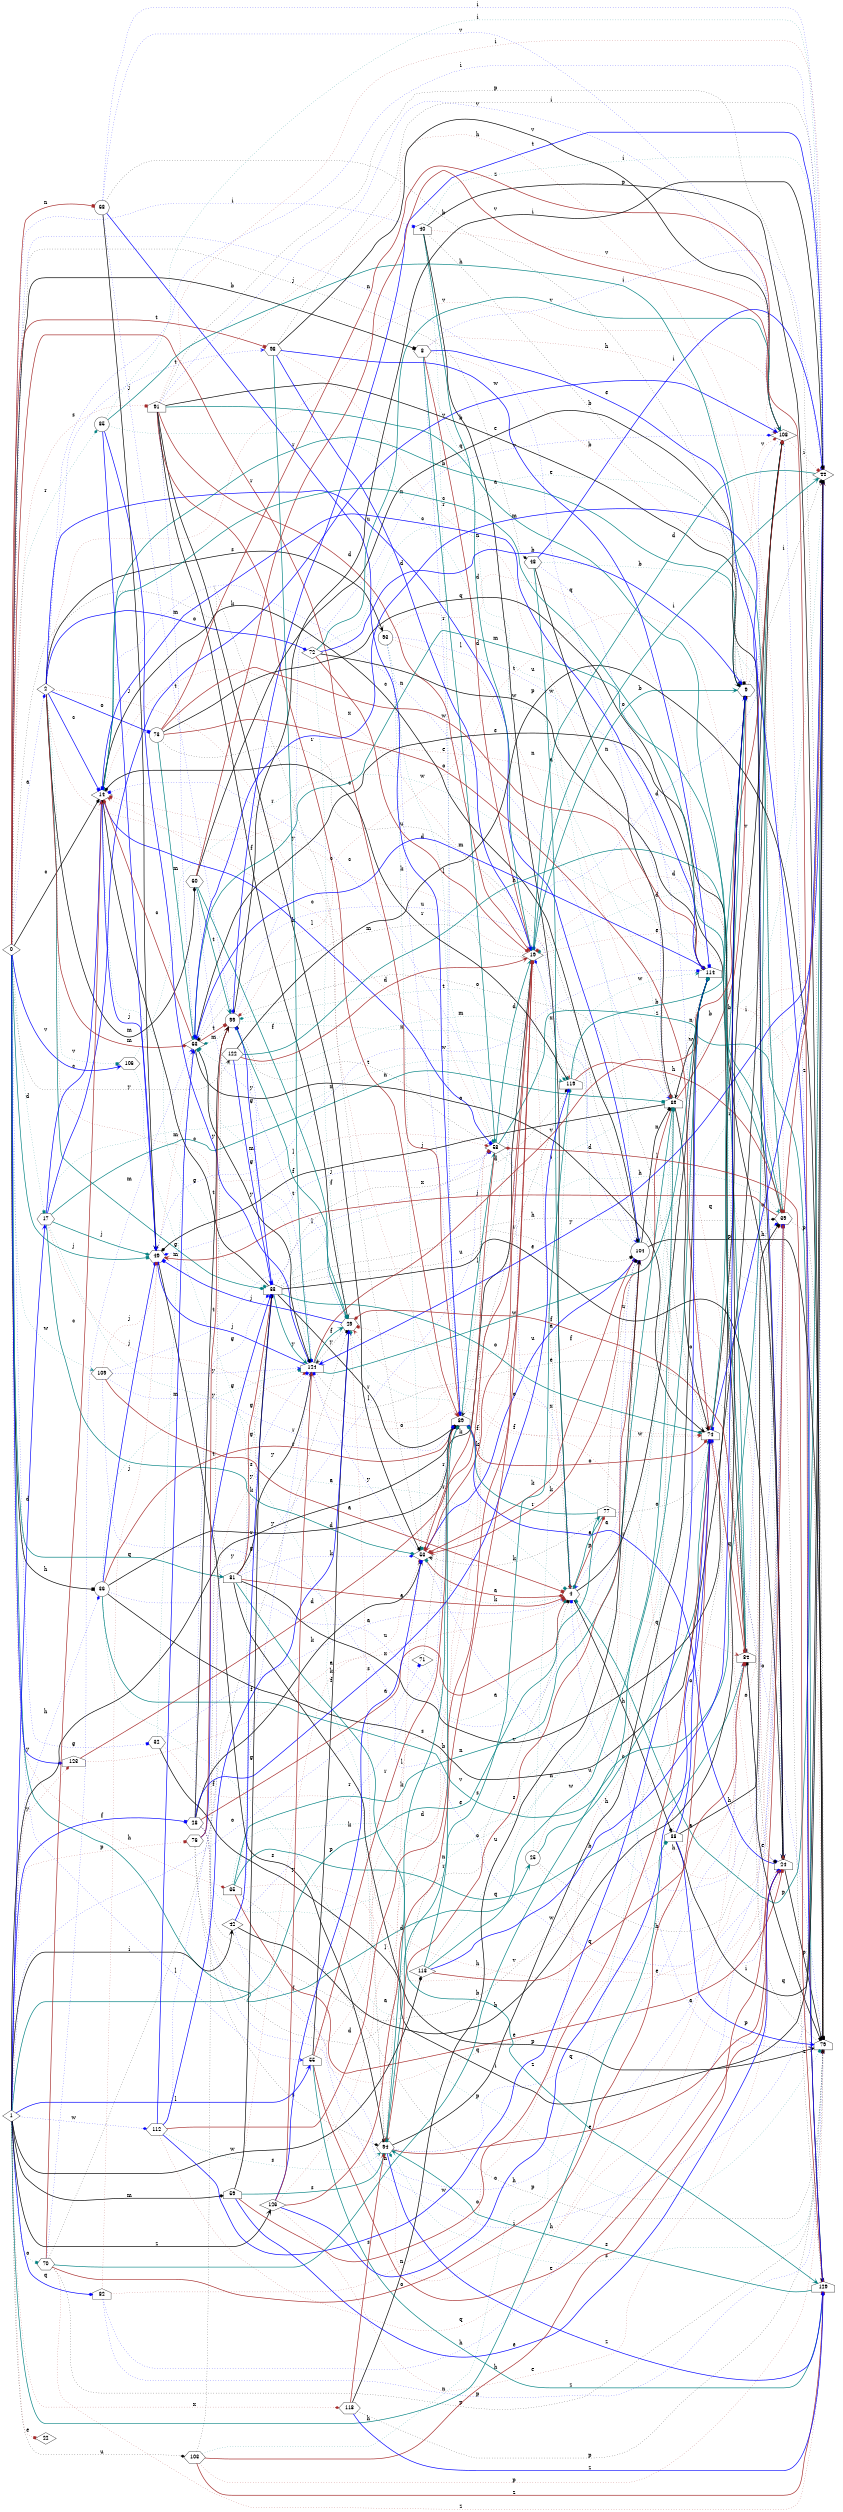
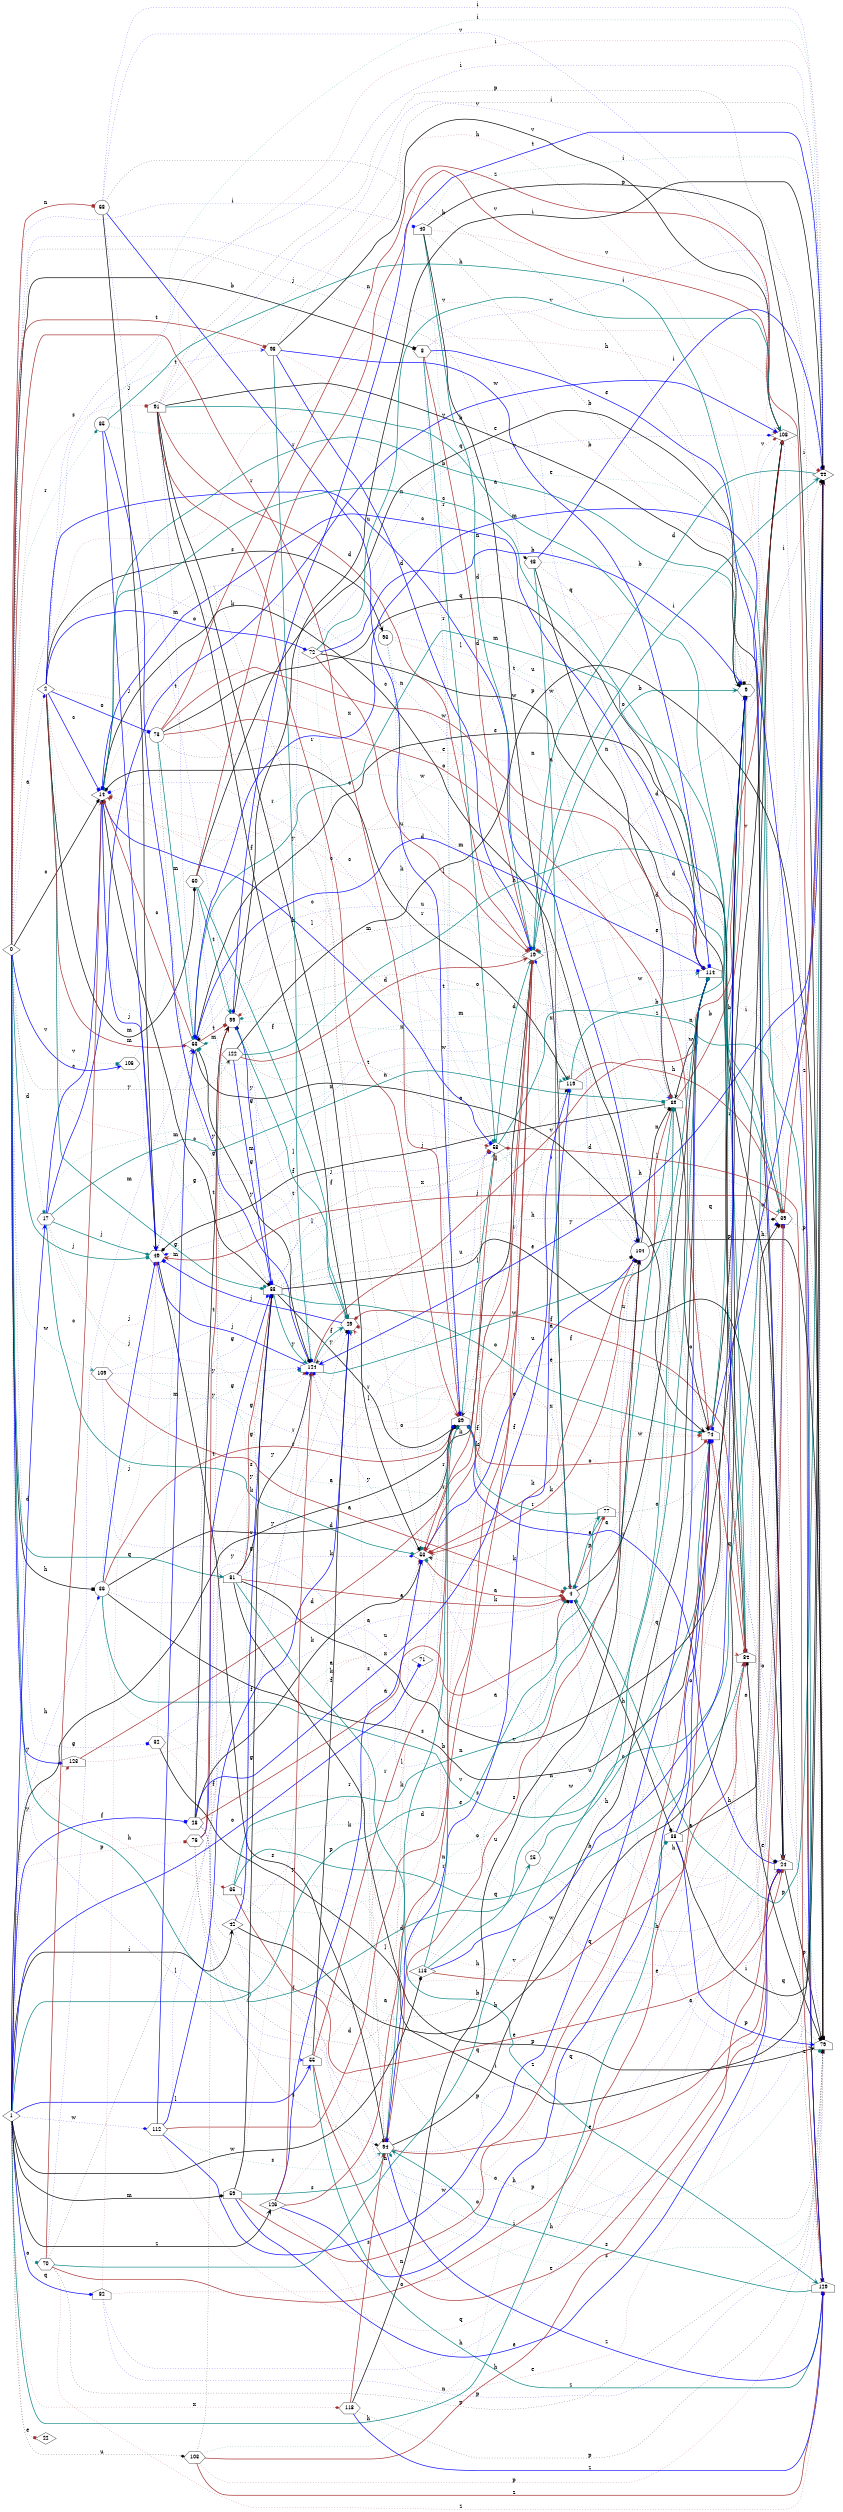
none -> (195, 1103)
(514, 1593) -> (514, 1593)
(171, 1870) -> (171, 1870)
